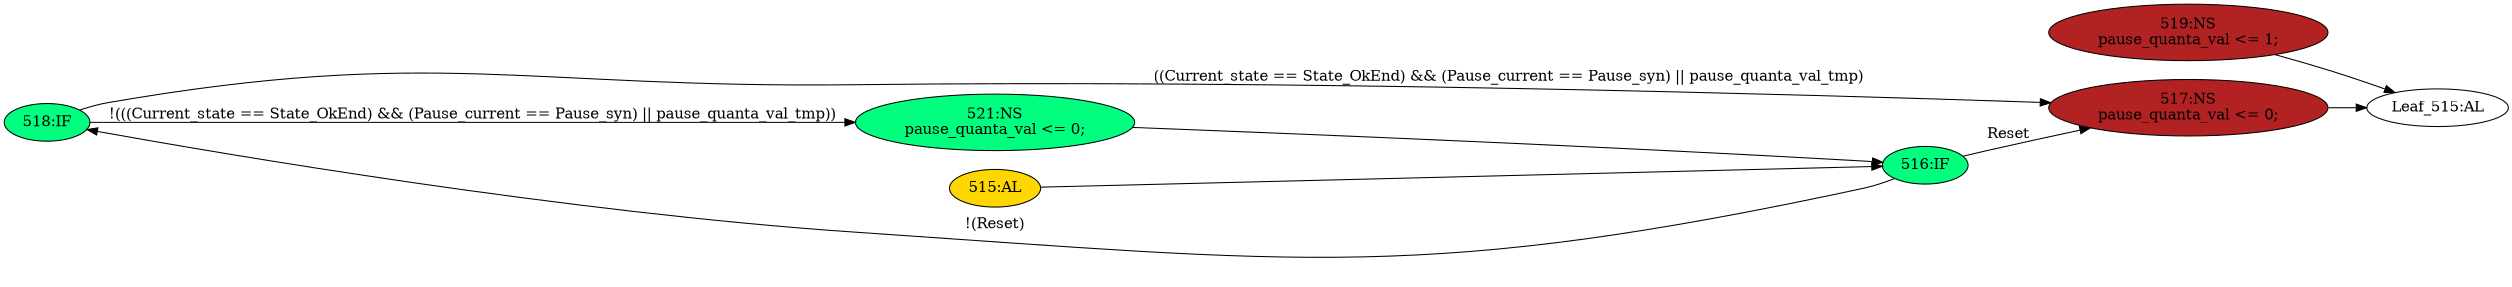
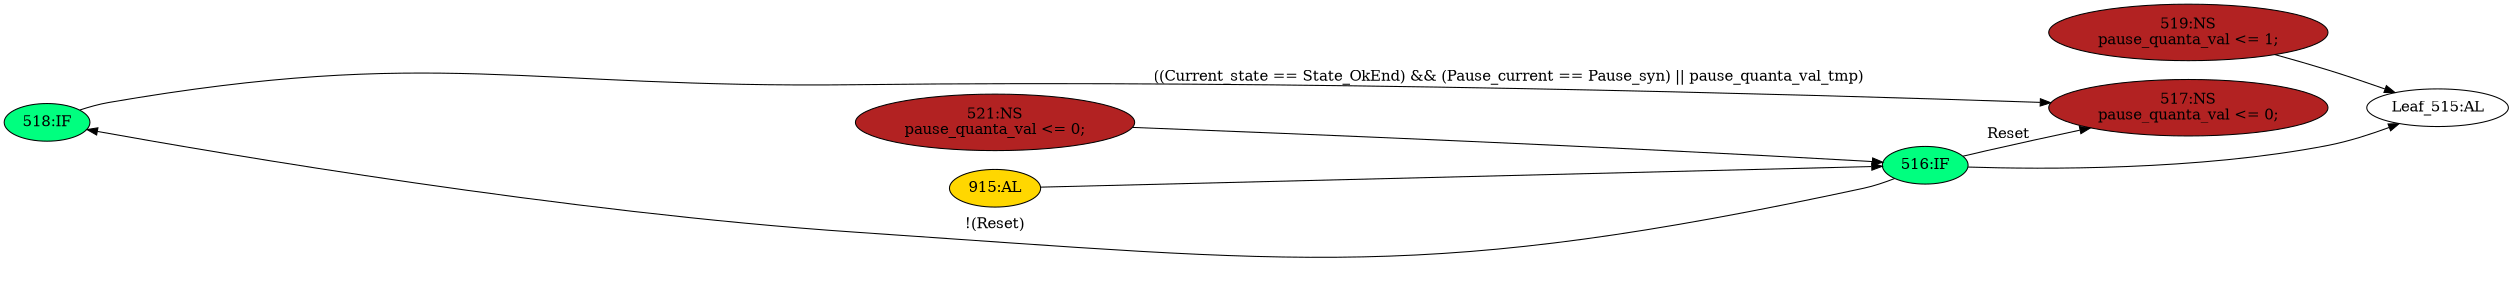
(2342, 108) -> (2180, 164)
(467, 122) -> none
(995, 122) -> (995, 122)
(995, 188) -> (995, 188)
